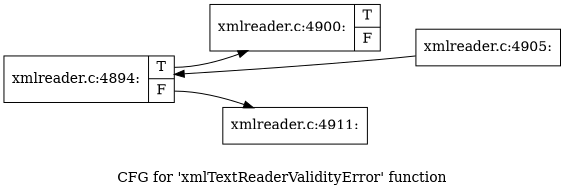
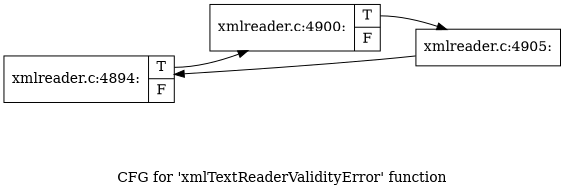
none -> (409, 19)
(295, 126) -> none
